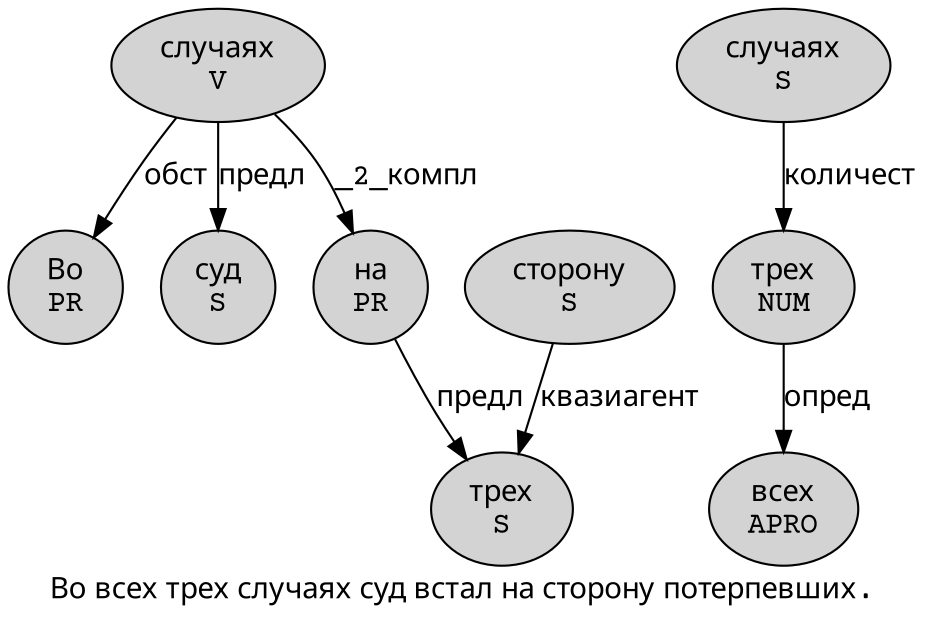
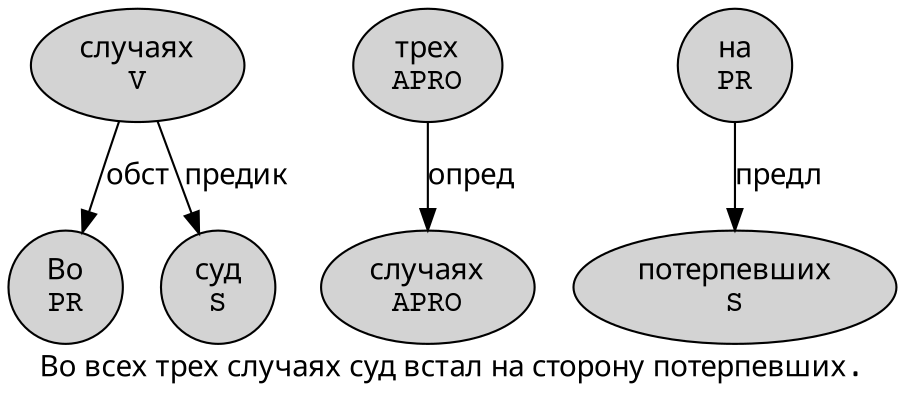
(784, 65) -> none
(315, 160) -> none
(263, 176) -> (236, 176)
(570, 287) -> none
(784, 287) -> (428, 65)
(502, 509) -> (735, 287)
(784, 509) -> (428, 287)
